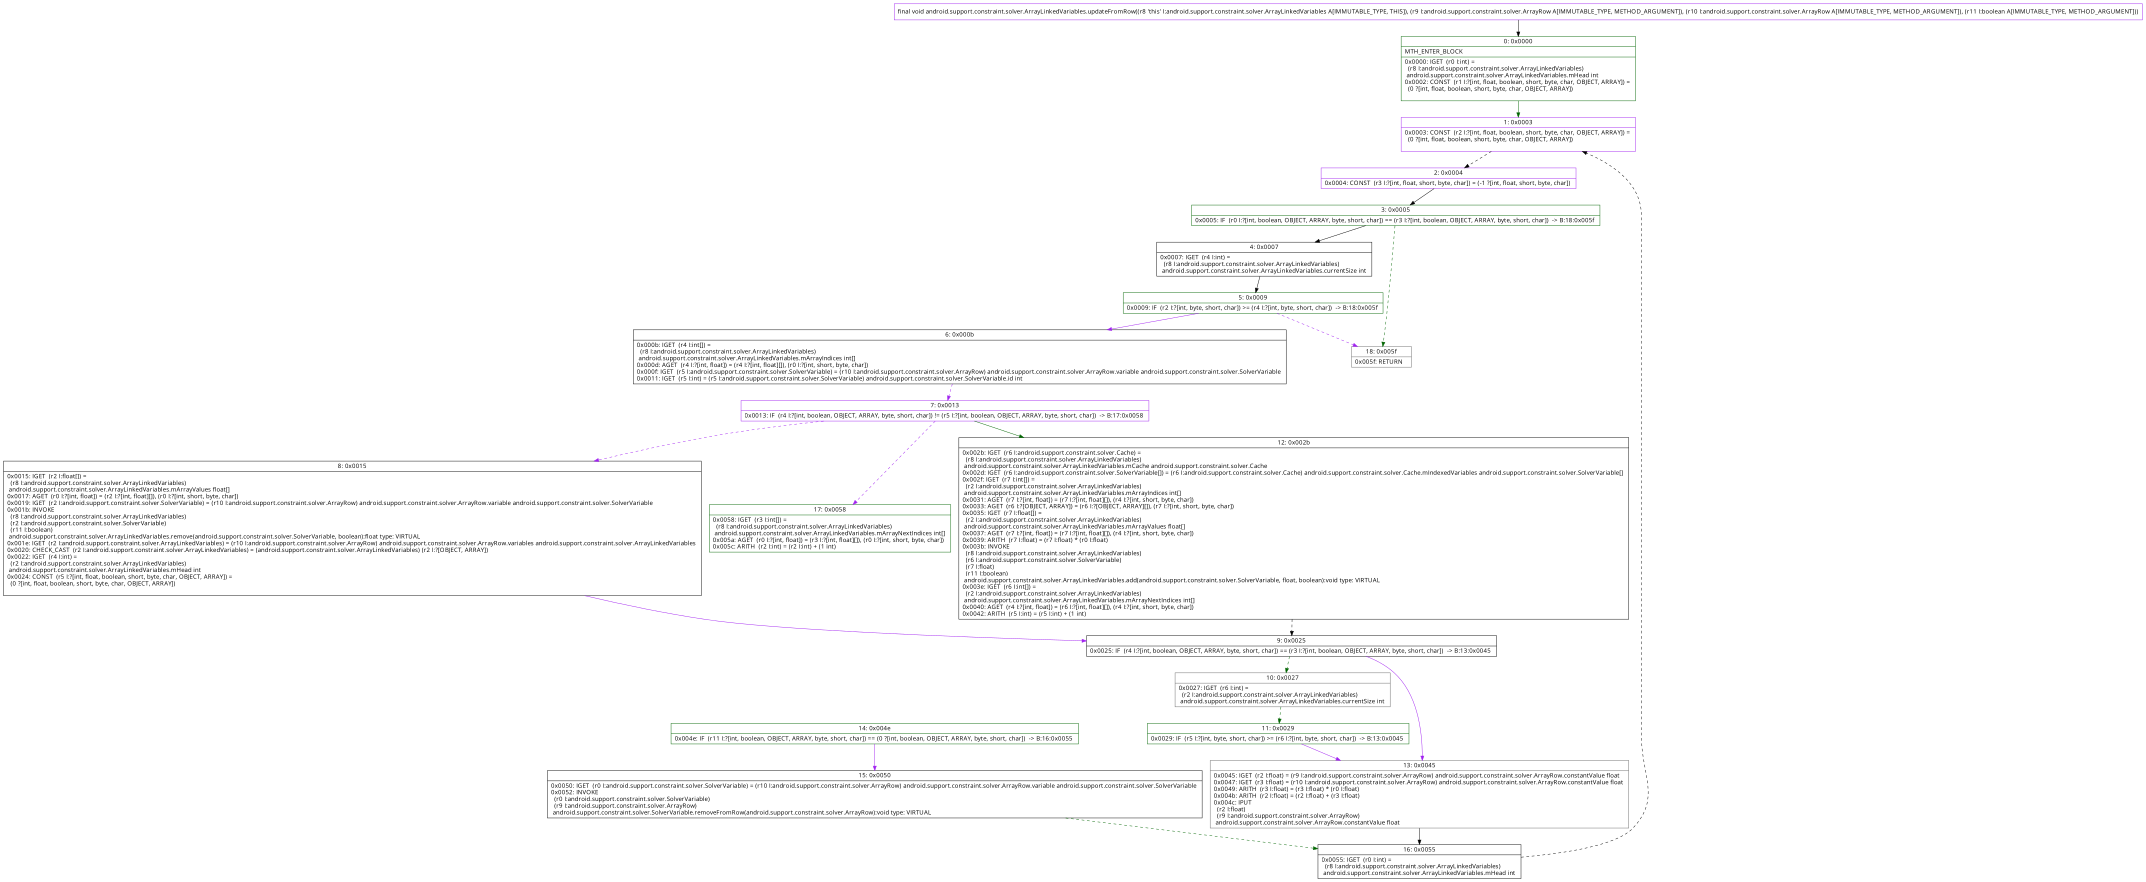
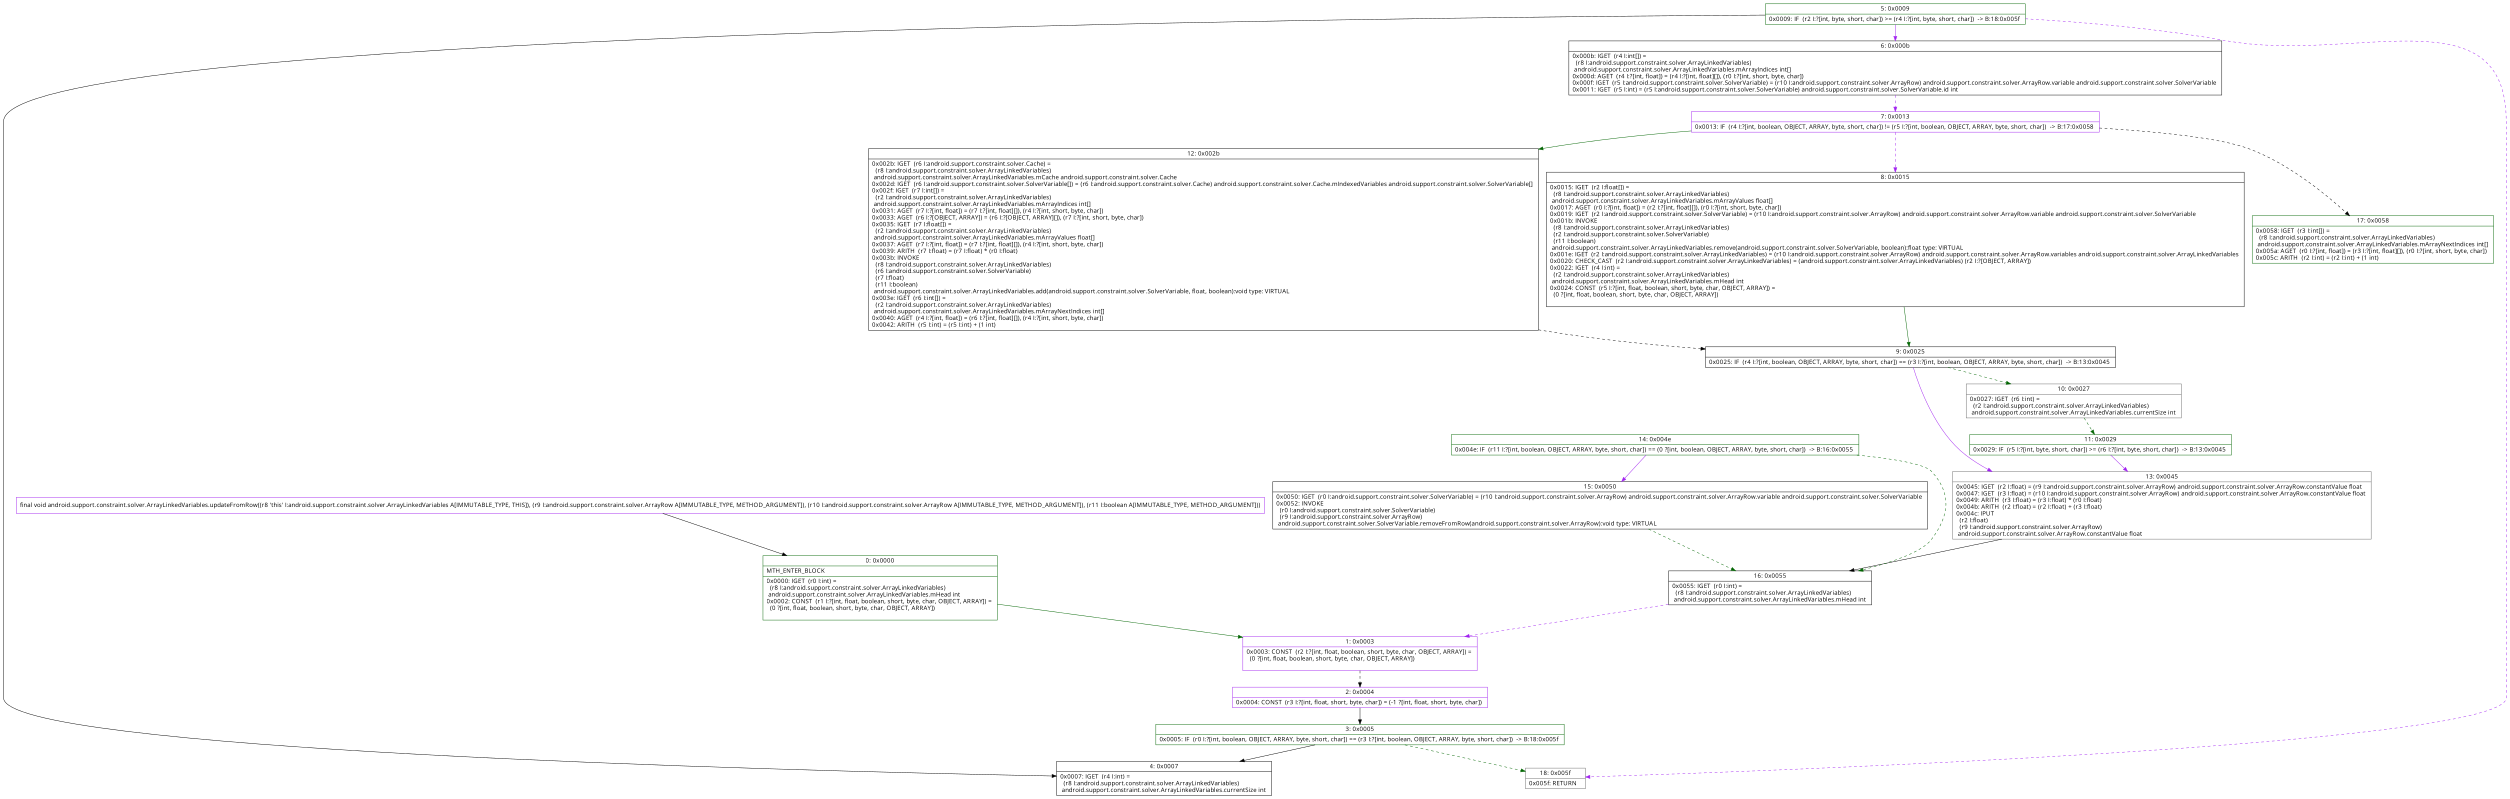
(1258, 282) -> (66, 91)
(896, 461) -> (2232, 144)
none -> (1946, 505)
(1641, 539) -> (1569, 620)
(832, 630) -> (1906, 325)
